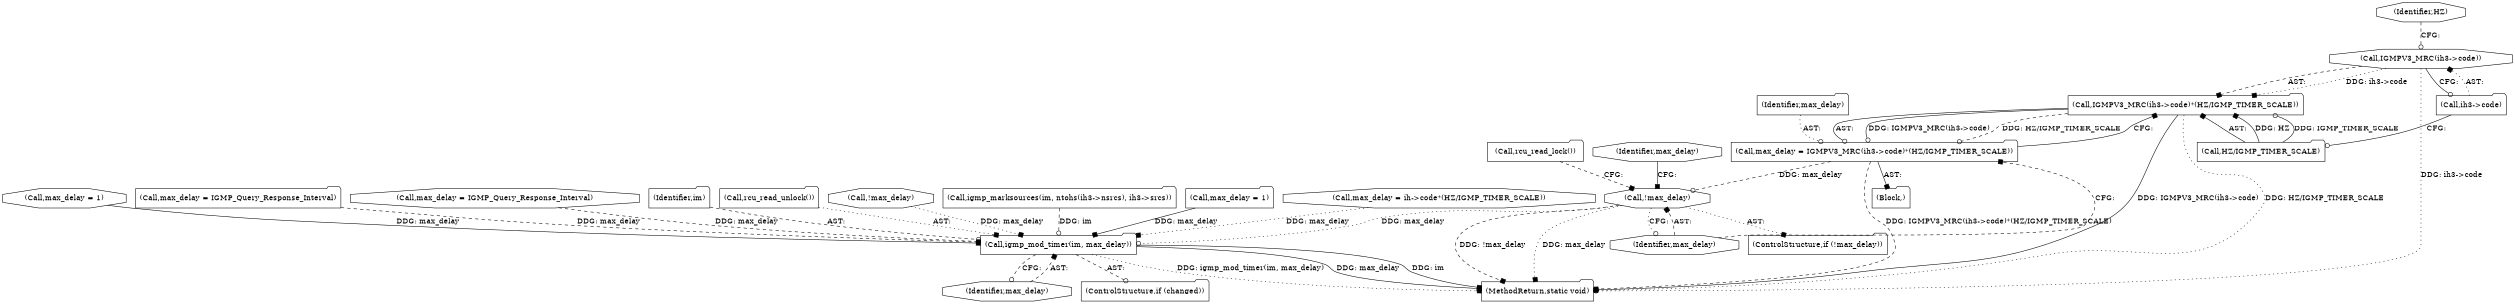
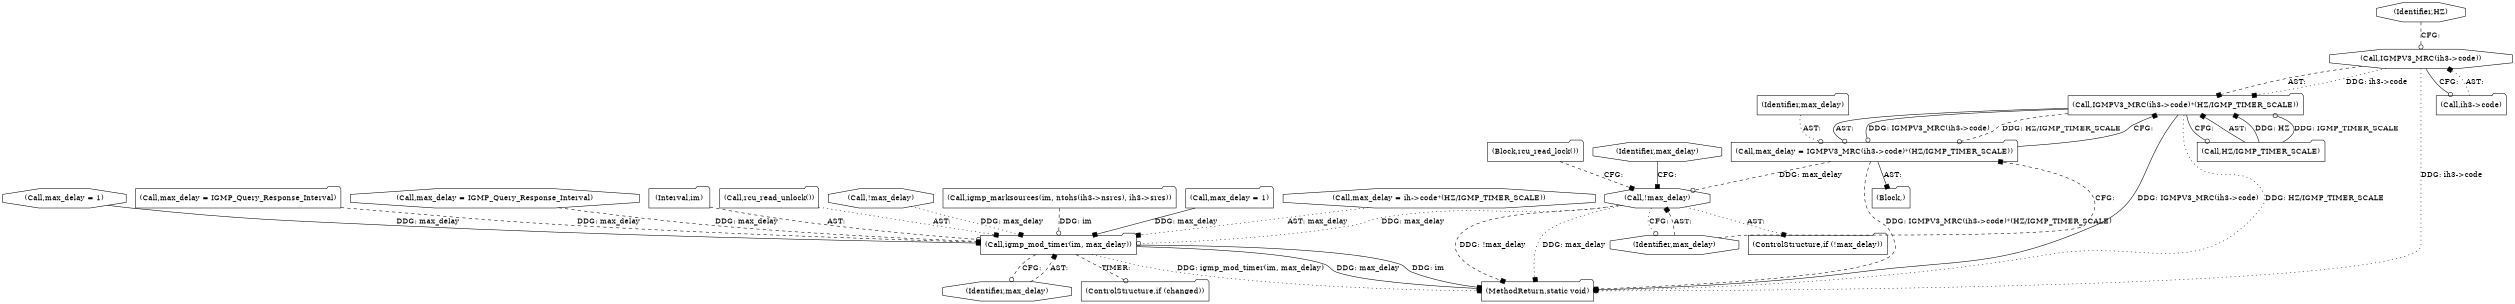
(2391, 135) -> (2193, 130)
(1535, 152) -> (1535, 152)
(679, 198) -> (679, 198)
(1318, 222) -> (1318, 222)
(1117, 268) -> (1117, 268)
